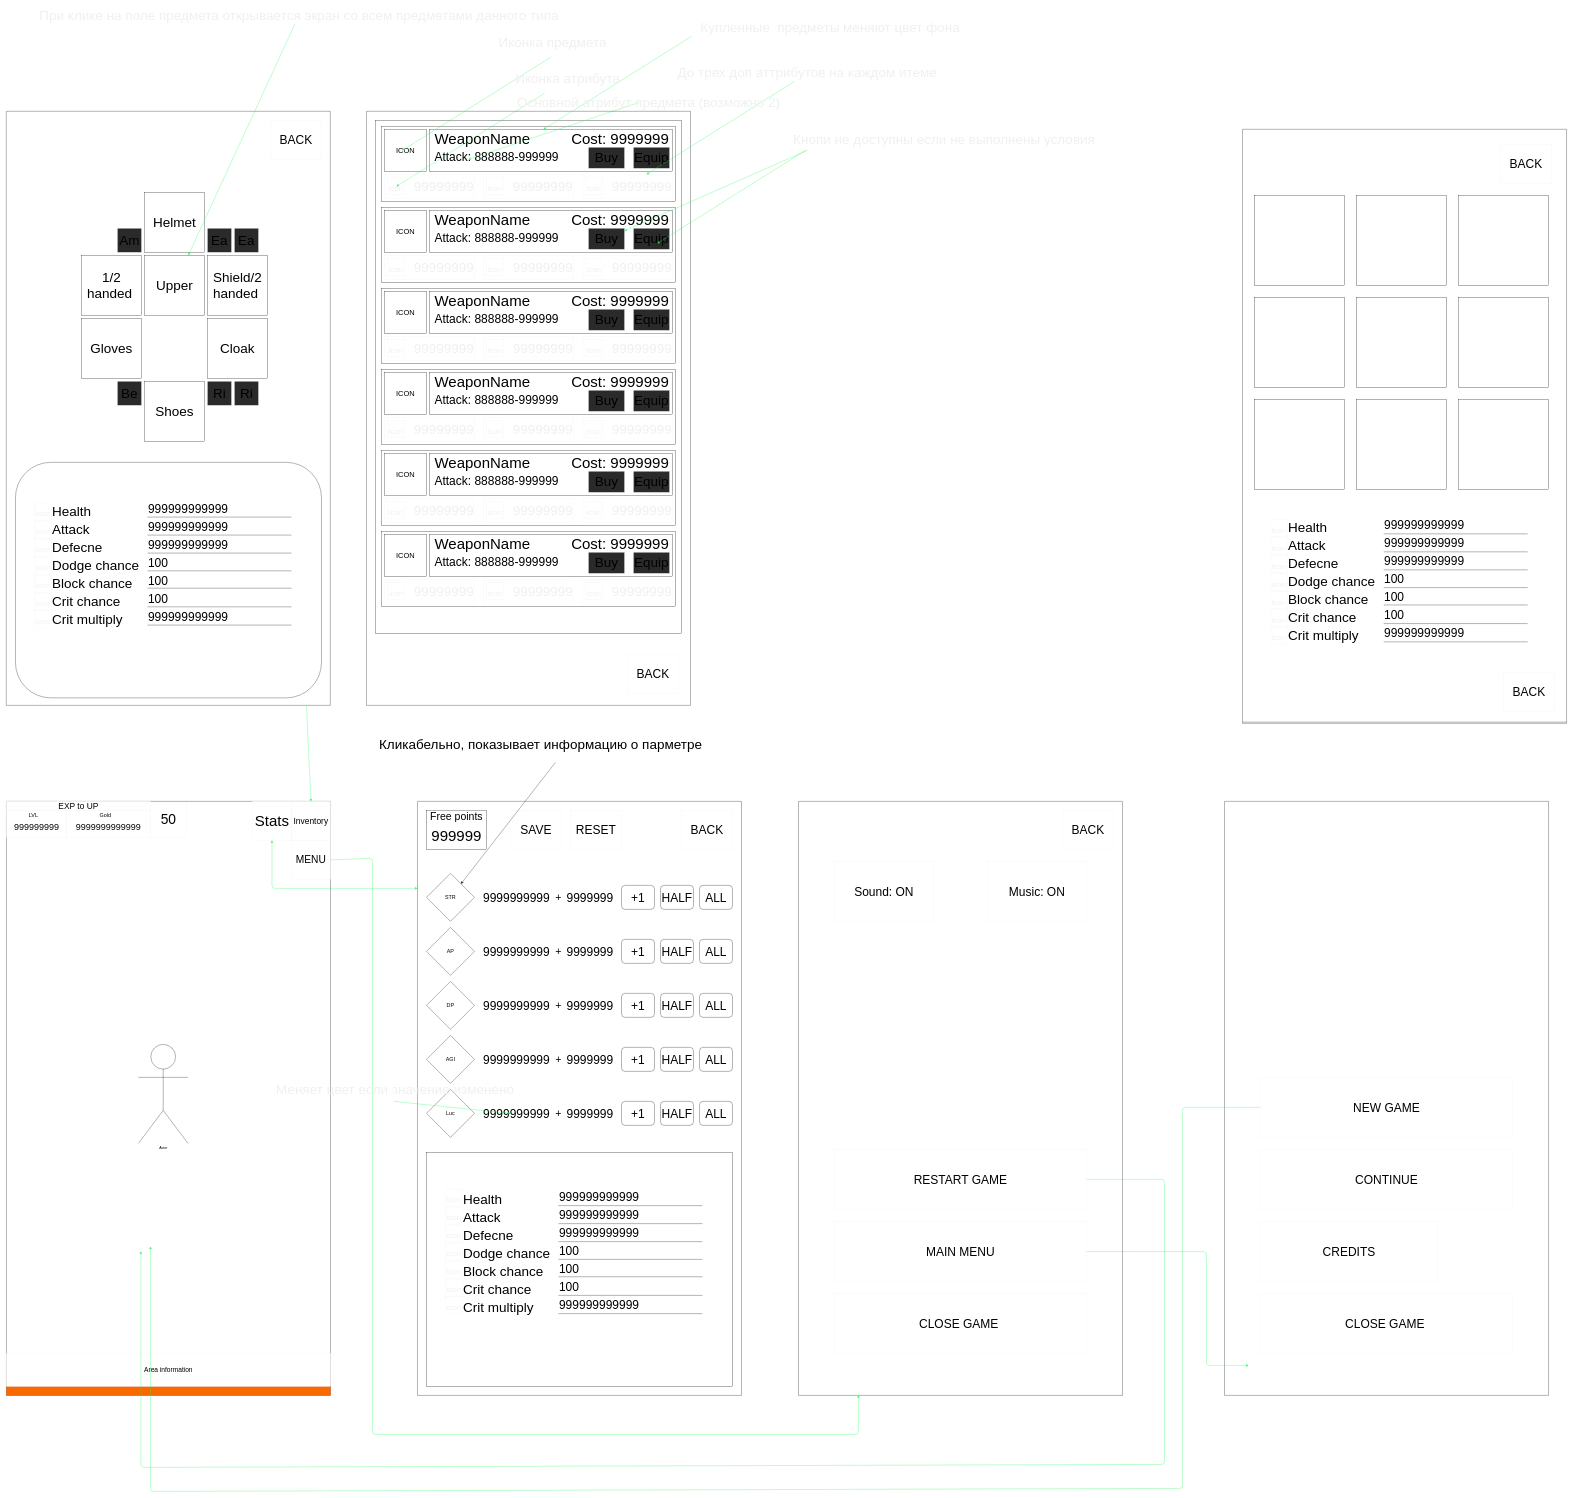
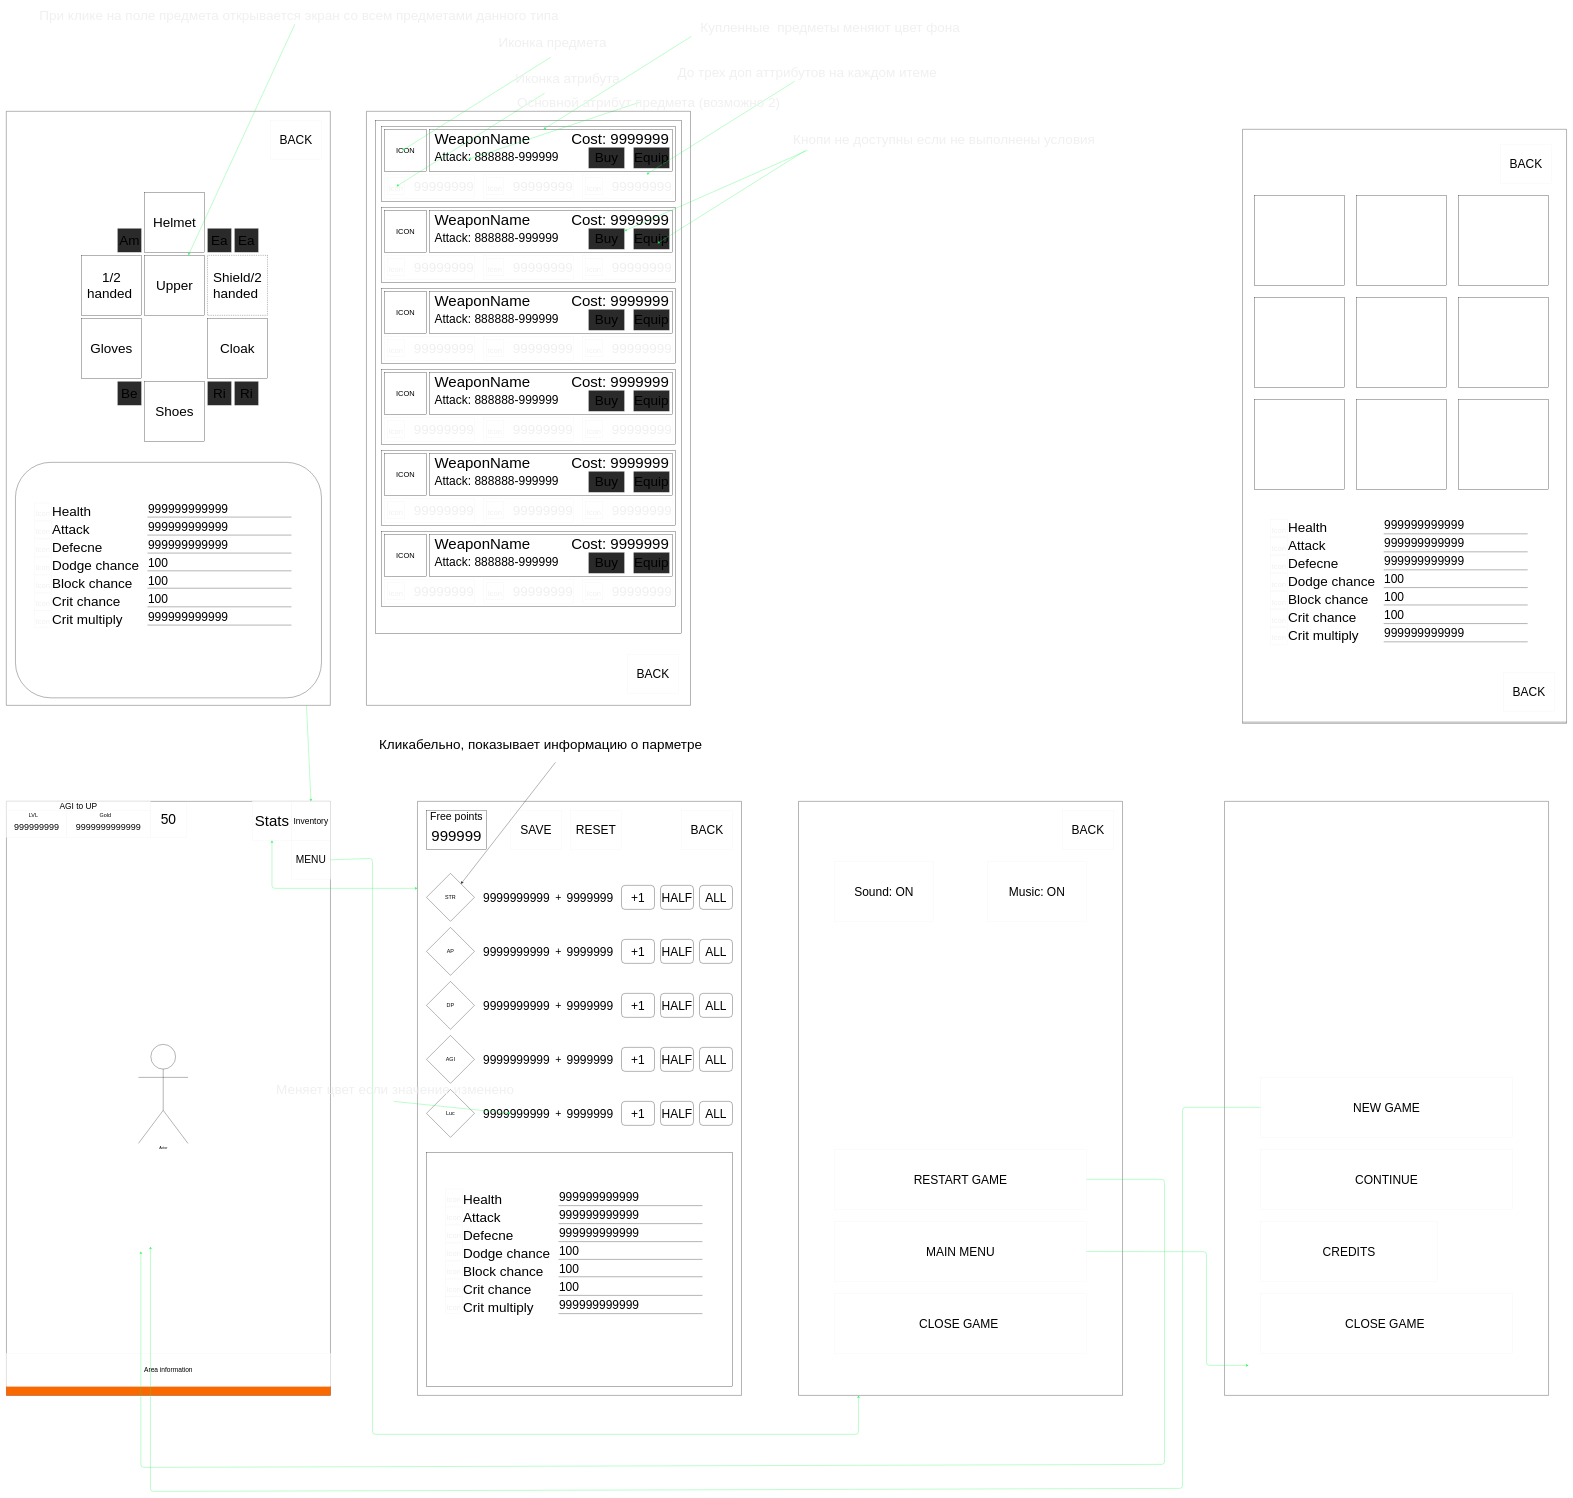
(237, 285) -> (237, 285)
(78, 806) -> (78, 806)
